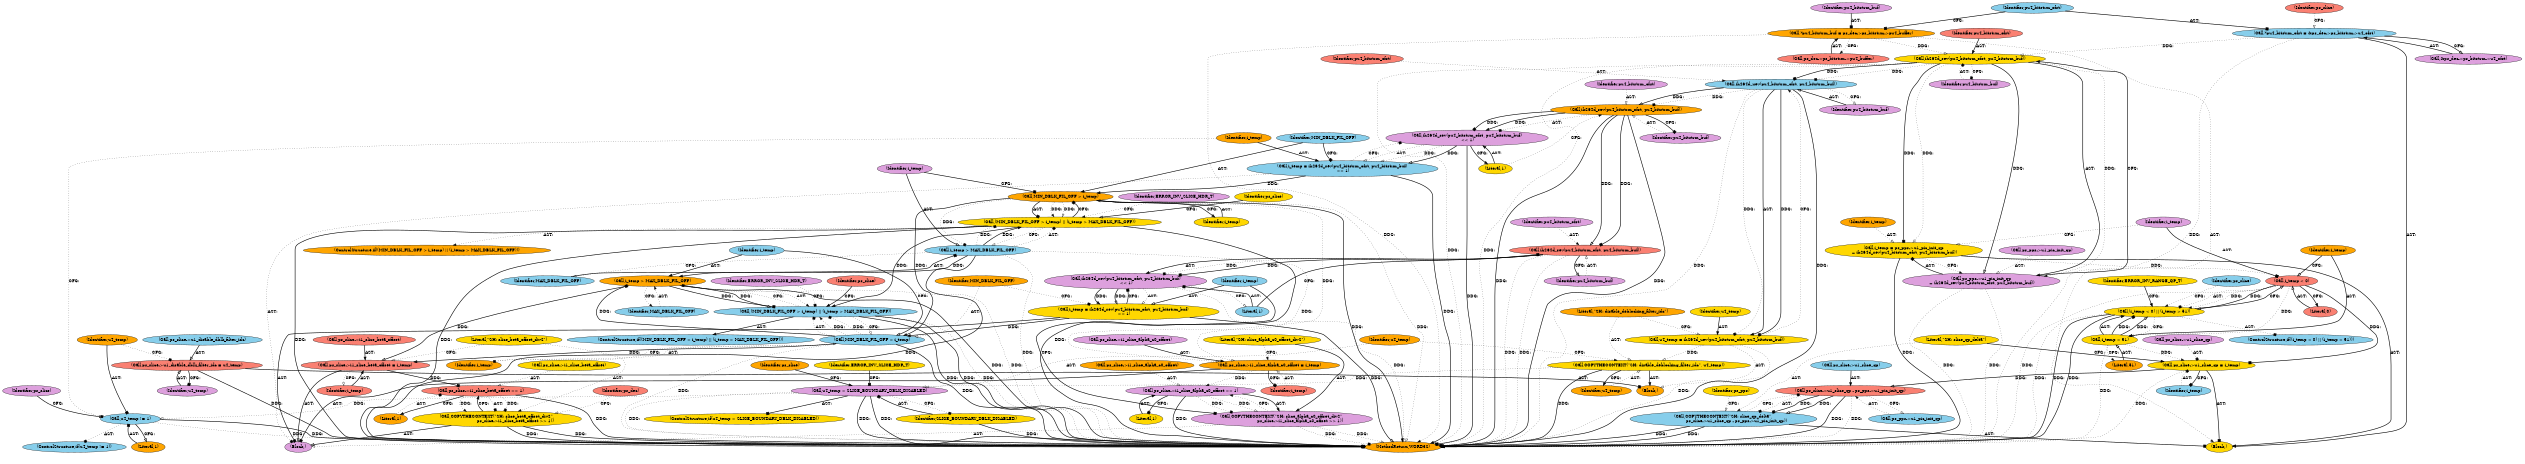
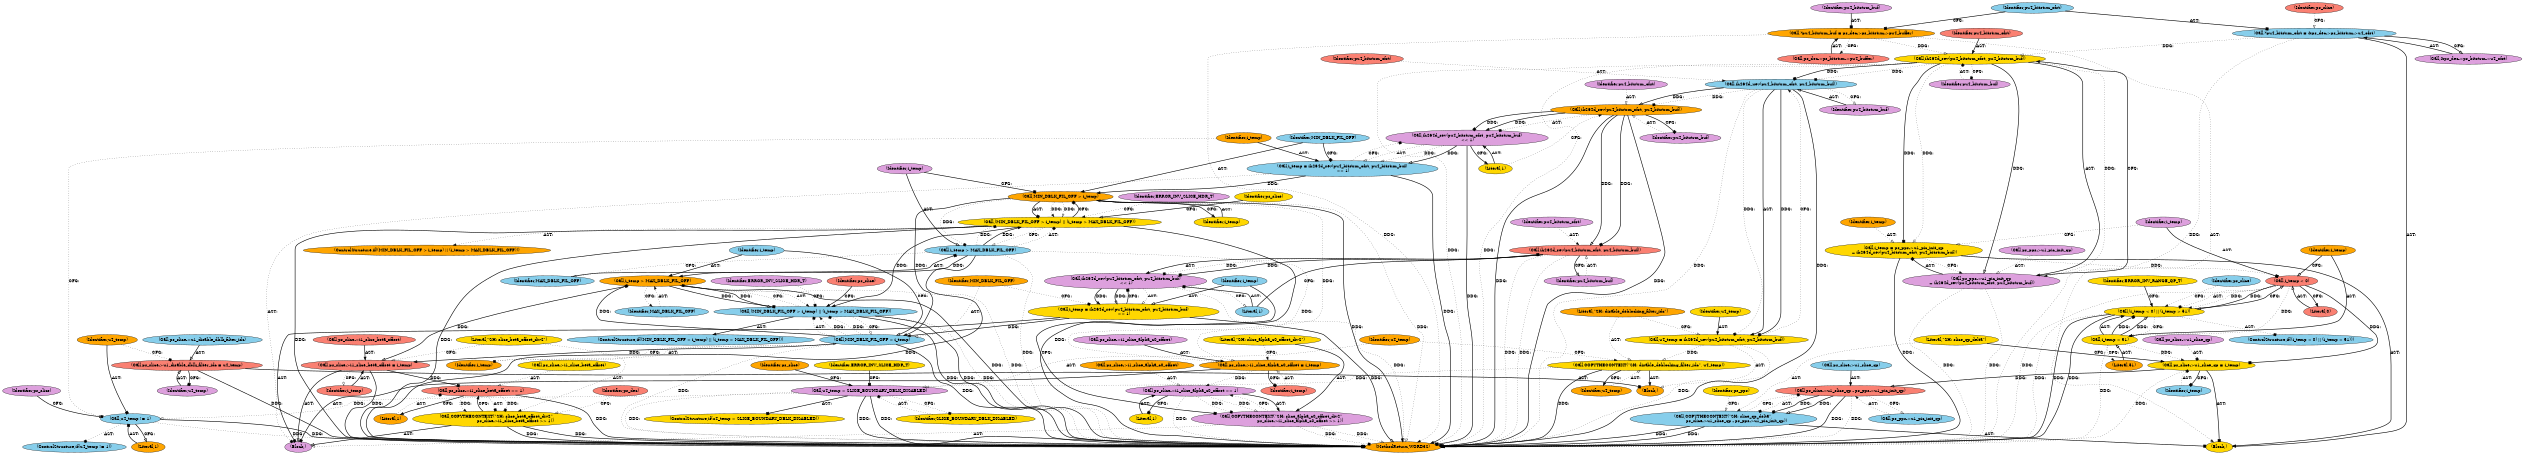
(906, 408) -> (906, 408)
(1212, 437) -> (1212, 437)
(1169, 445) -> (813, 445)
